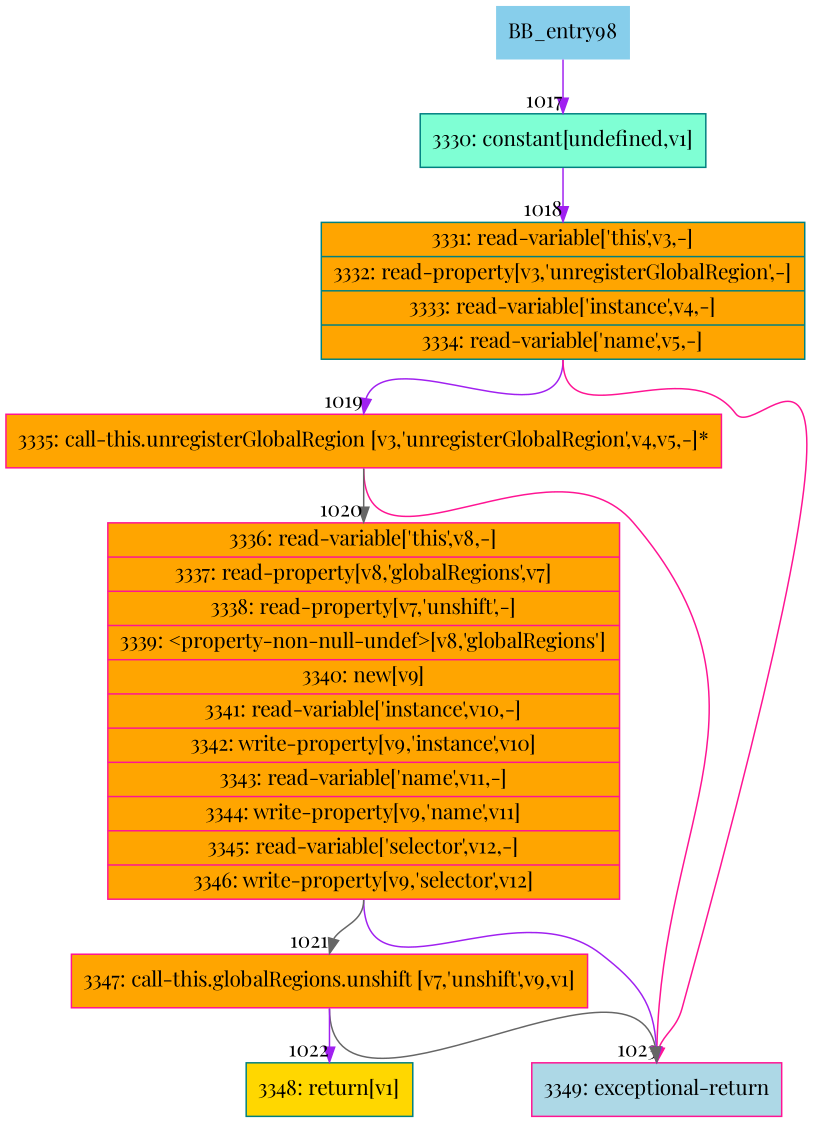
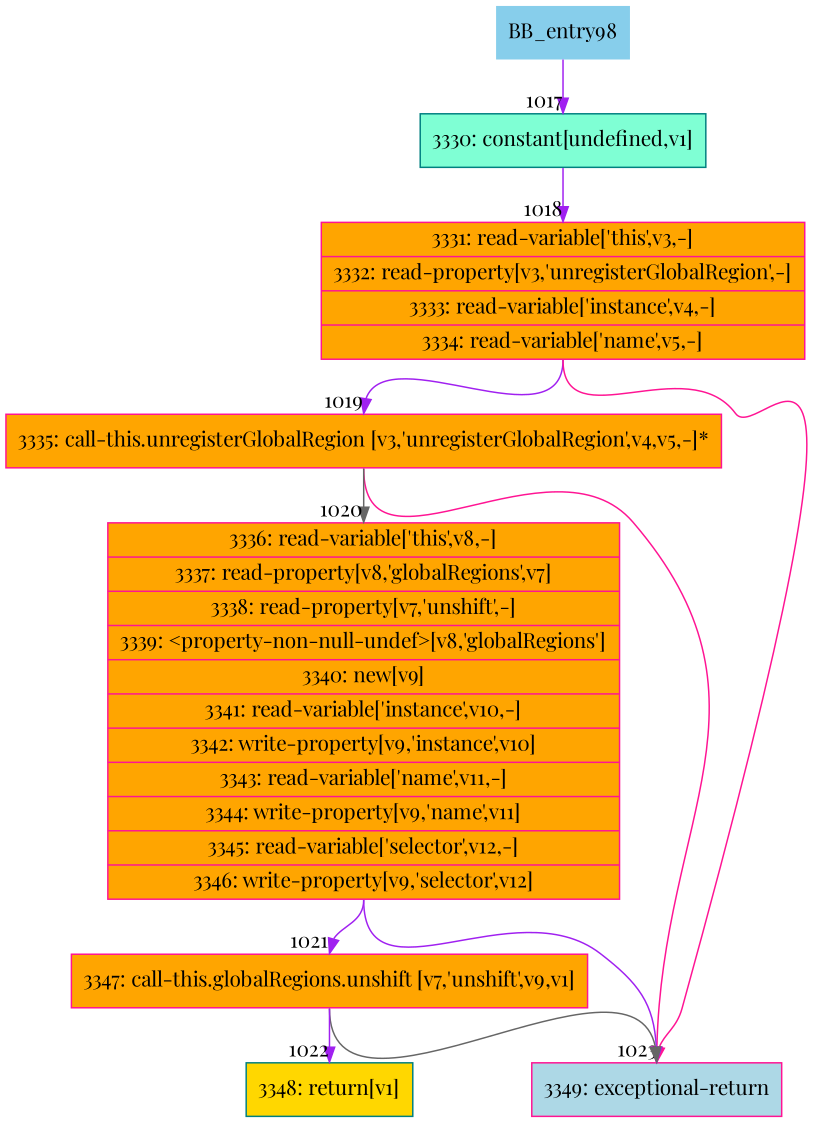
(563, 291) -> (563, 291)
(353, 922) -> (353, 922)
